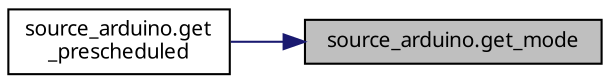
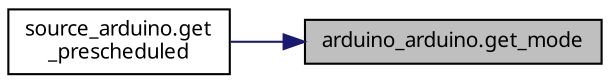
(453, 42) -> (453, 42)
